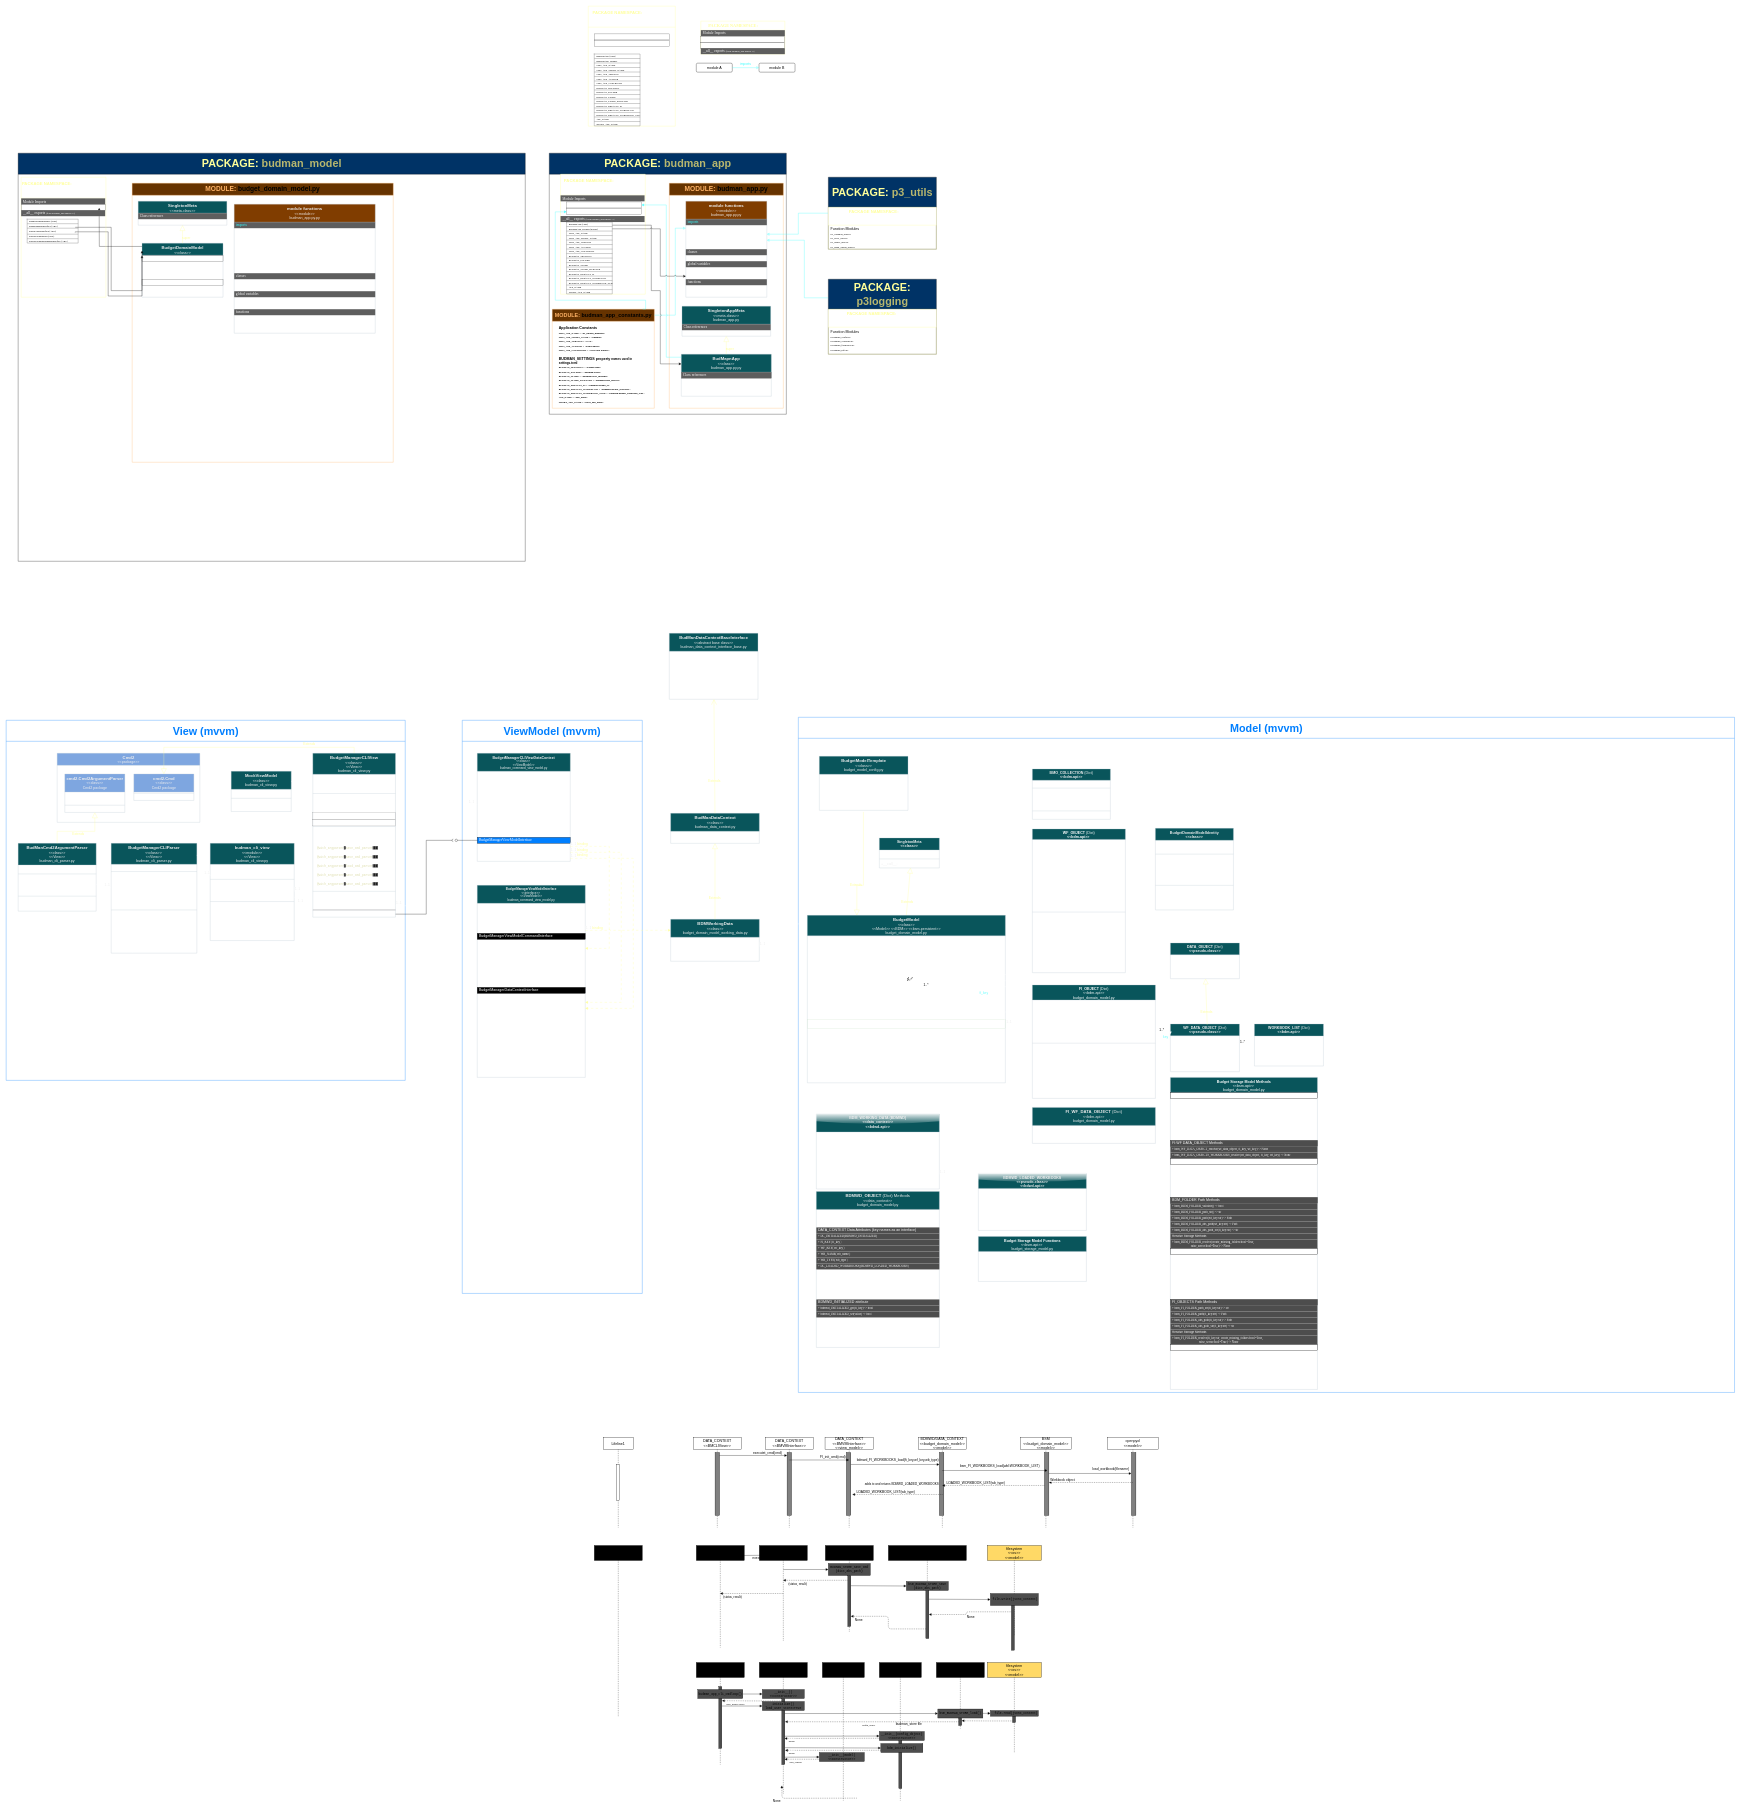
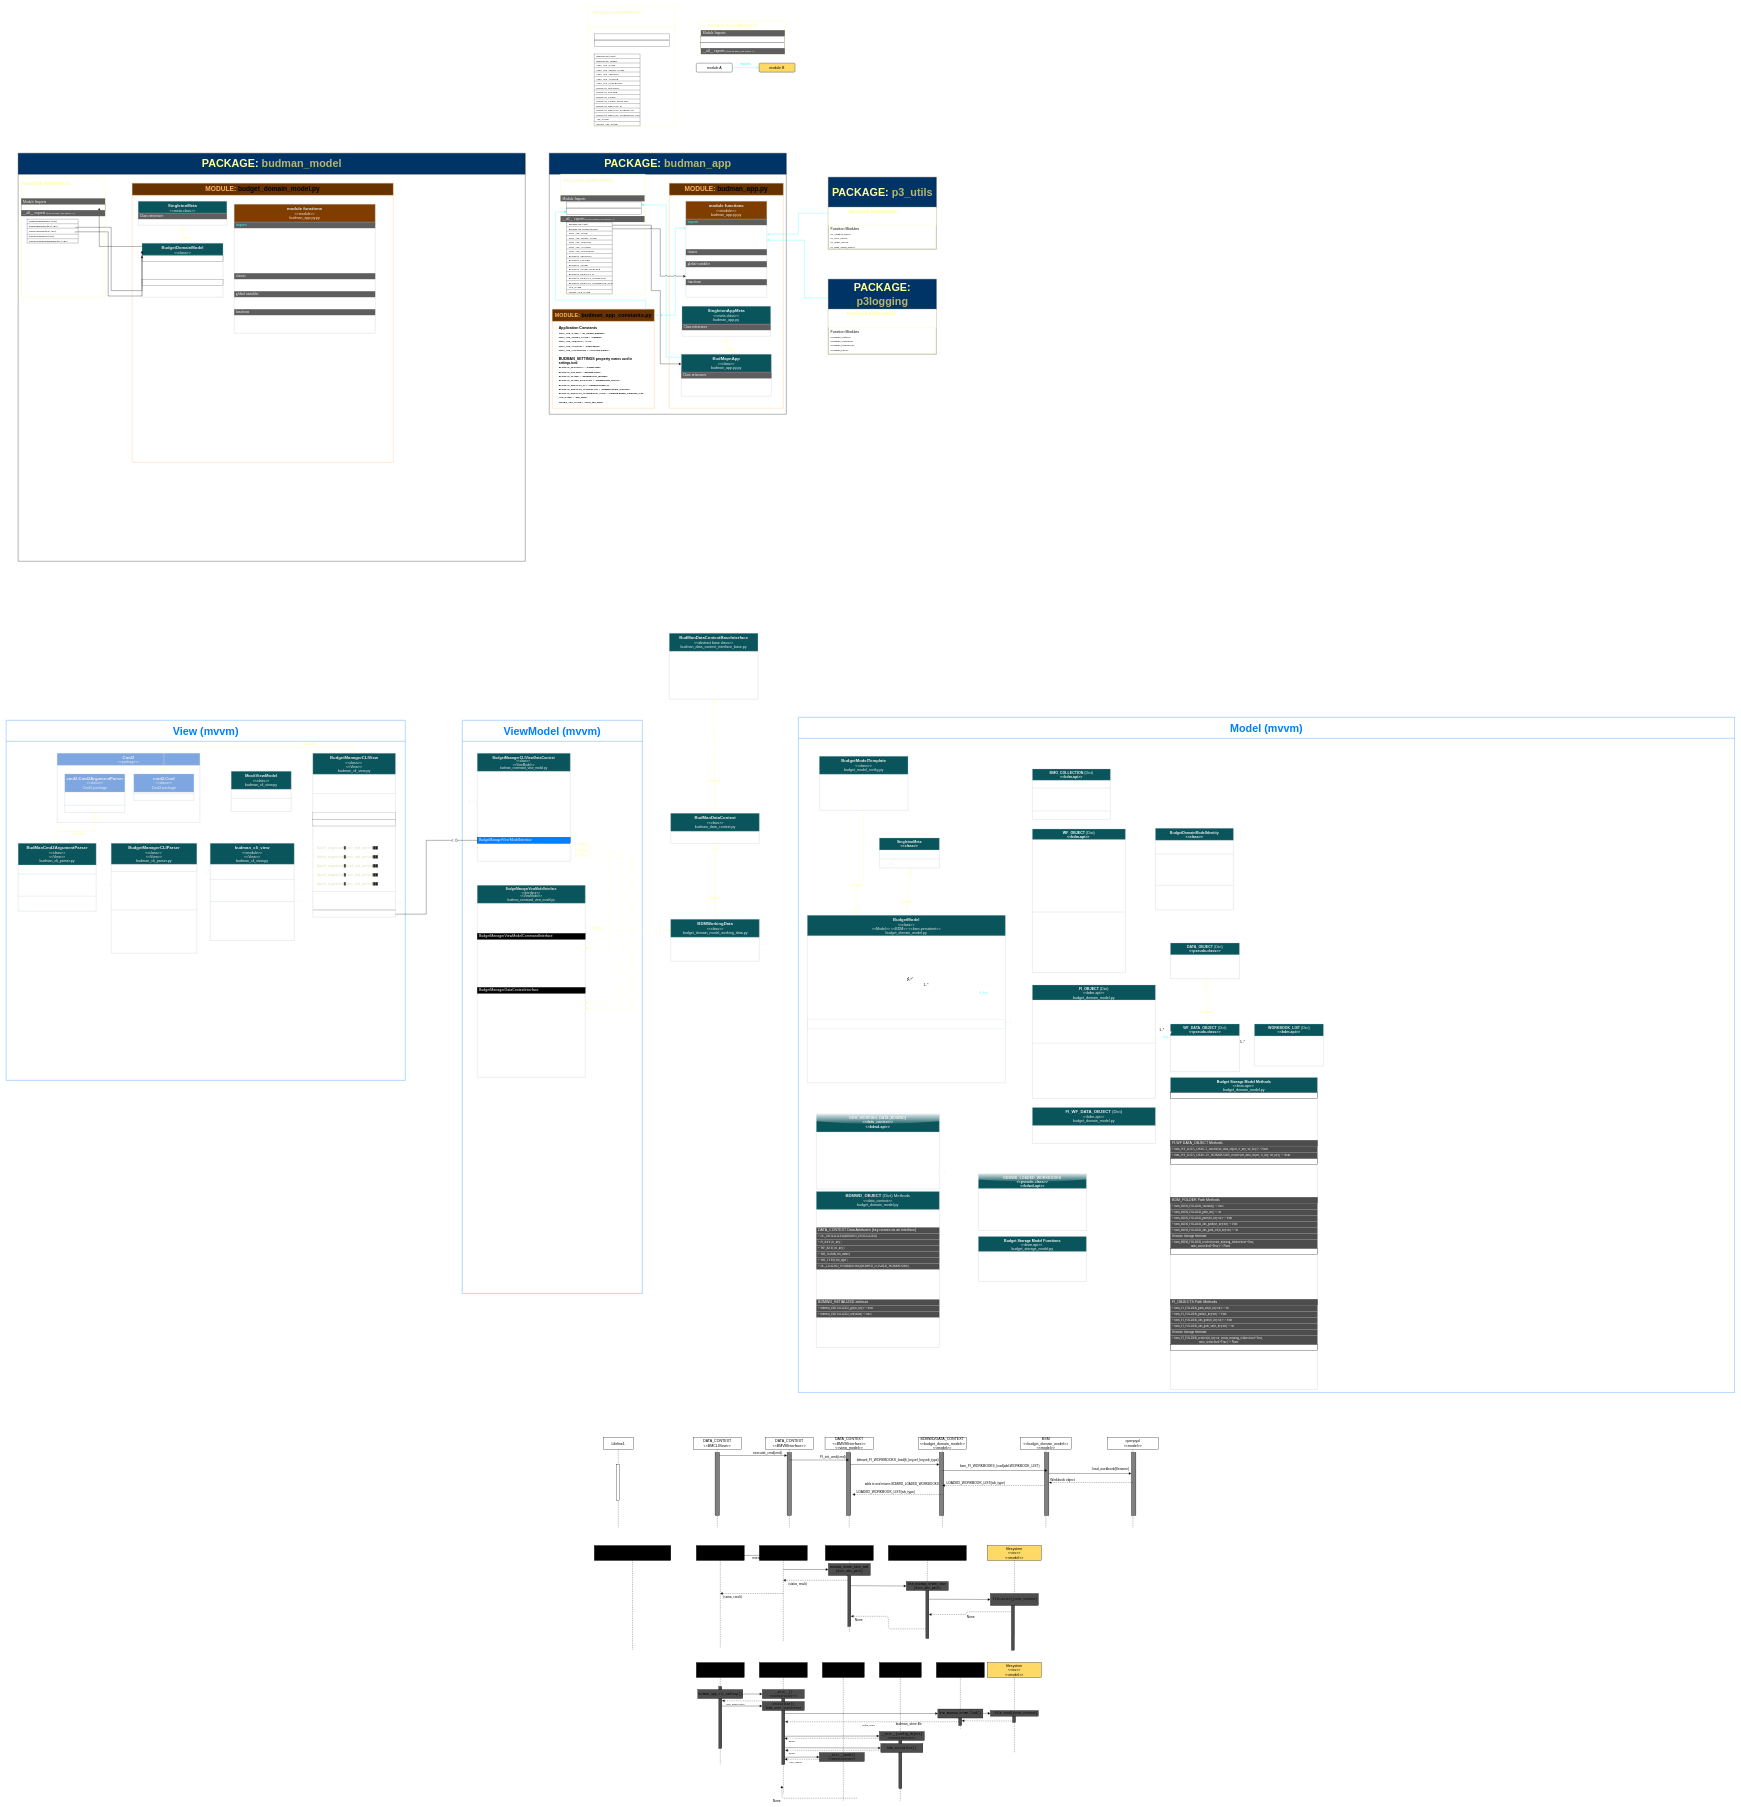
(777, 68) -> (777, 68)
(618, 1631) -> (632, 1598)
